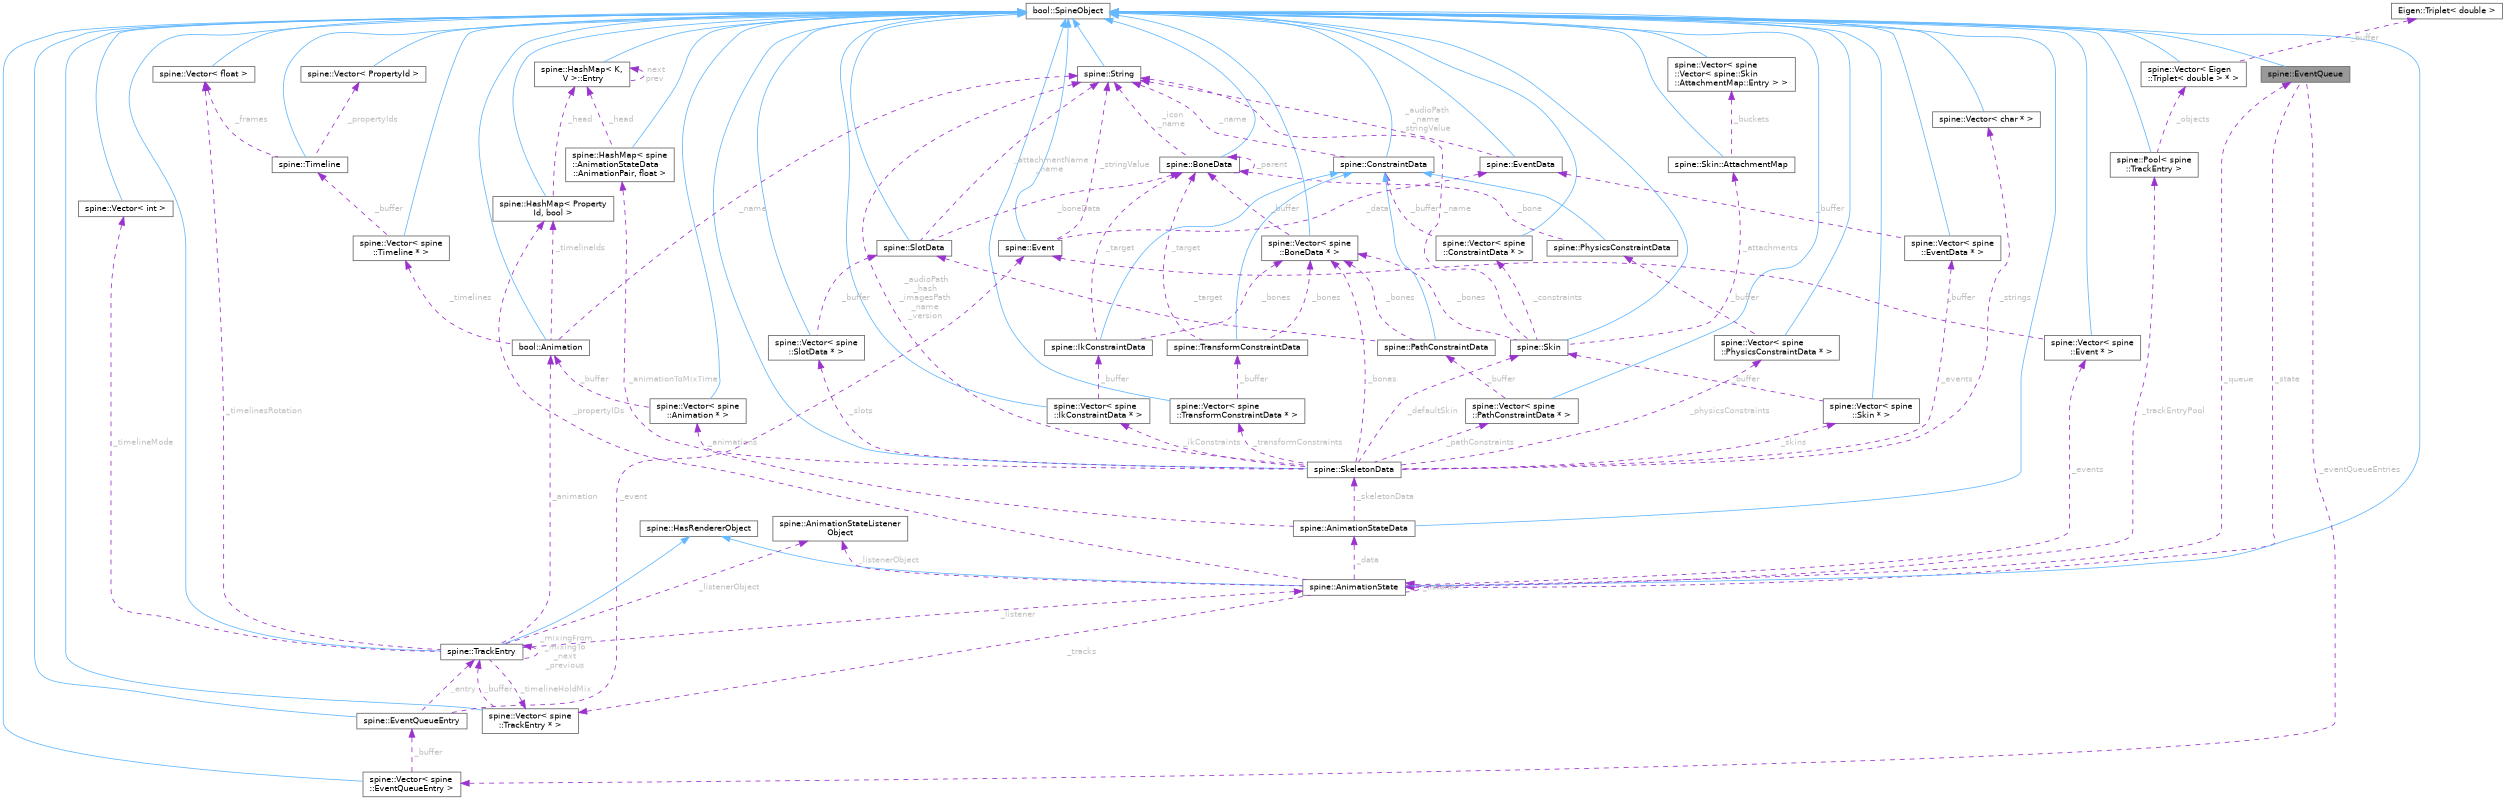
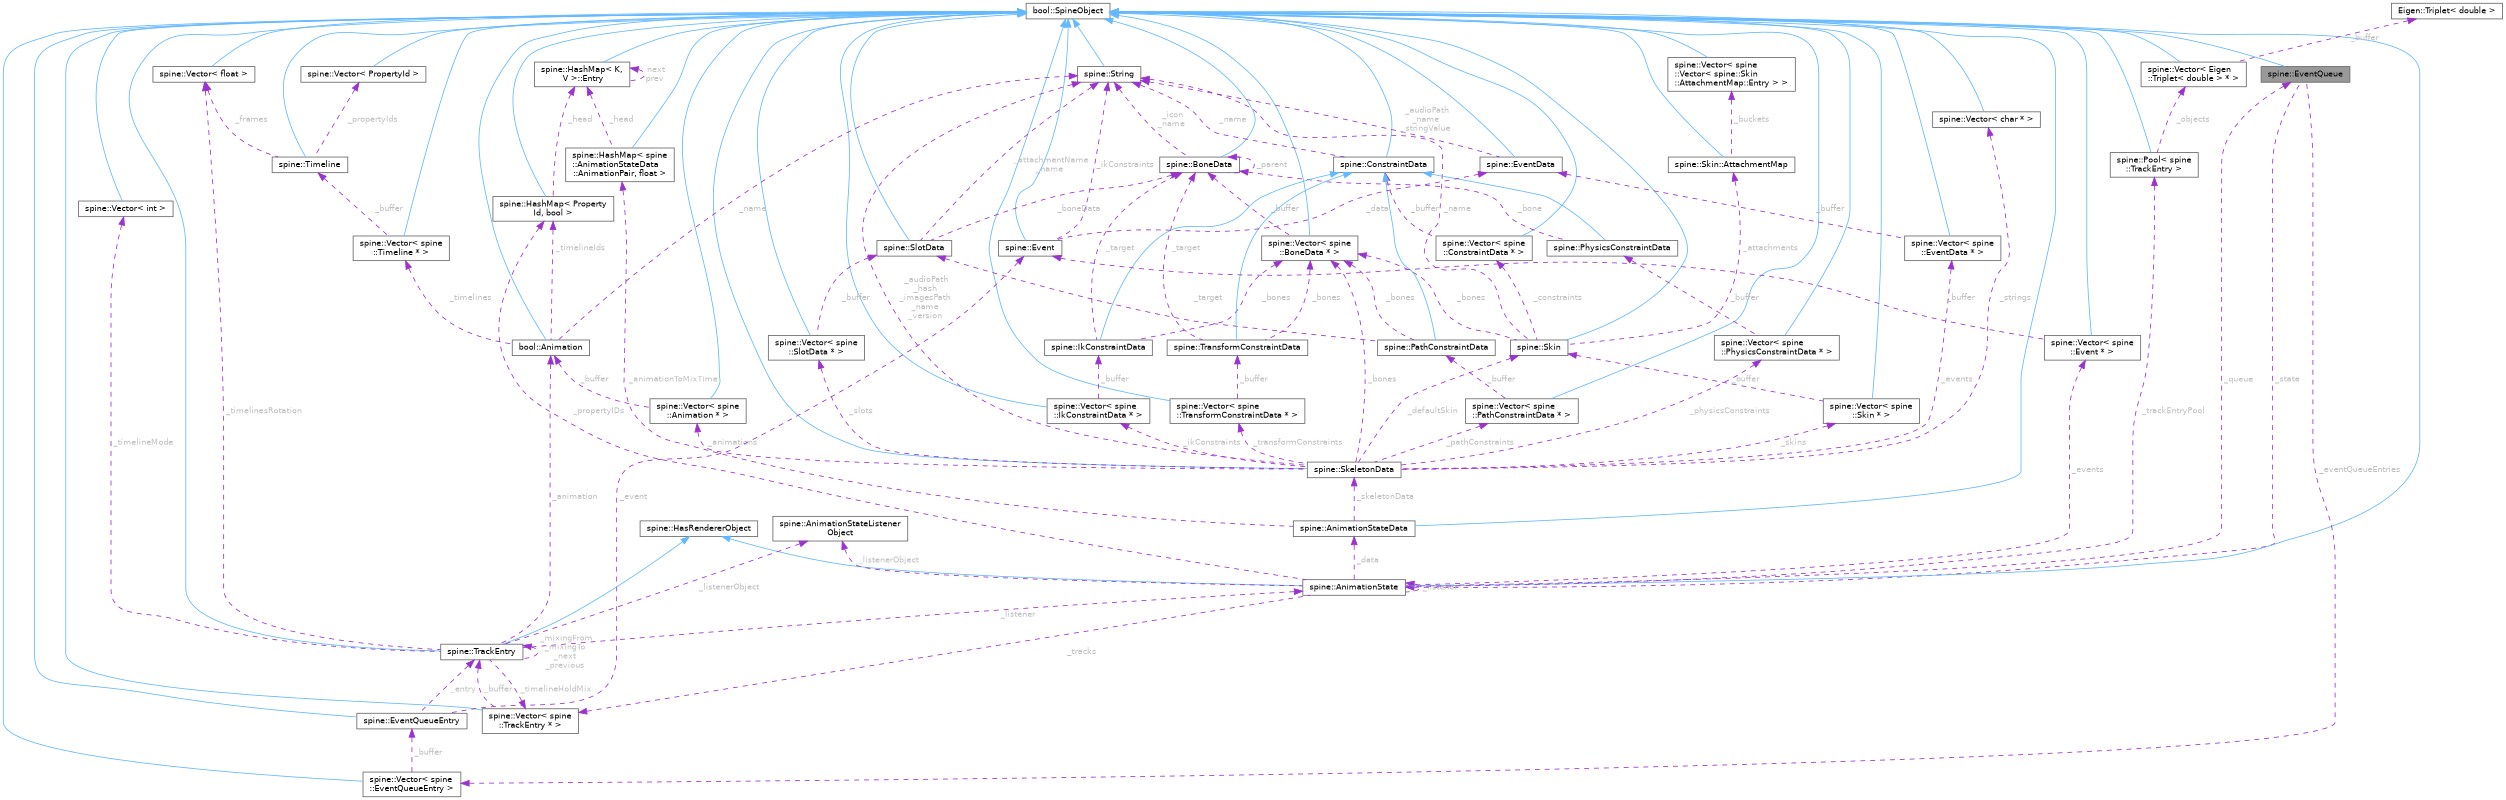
(1124, 165) -> (1124, 165)
